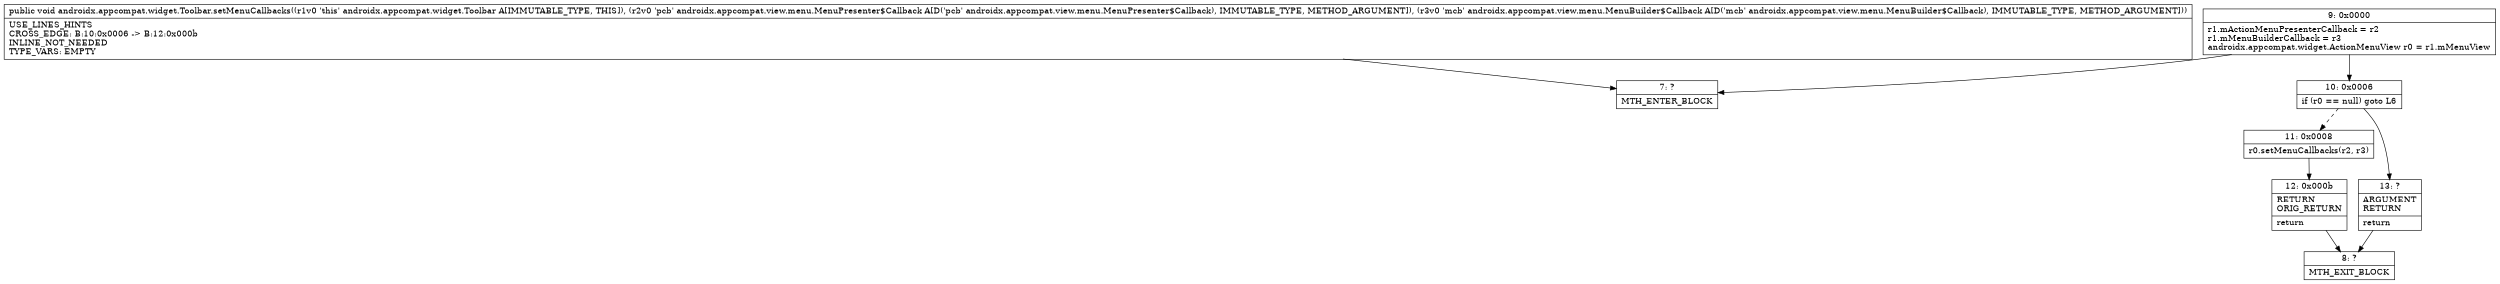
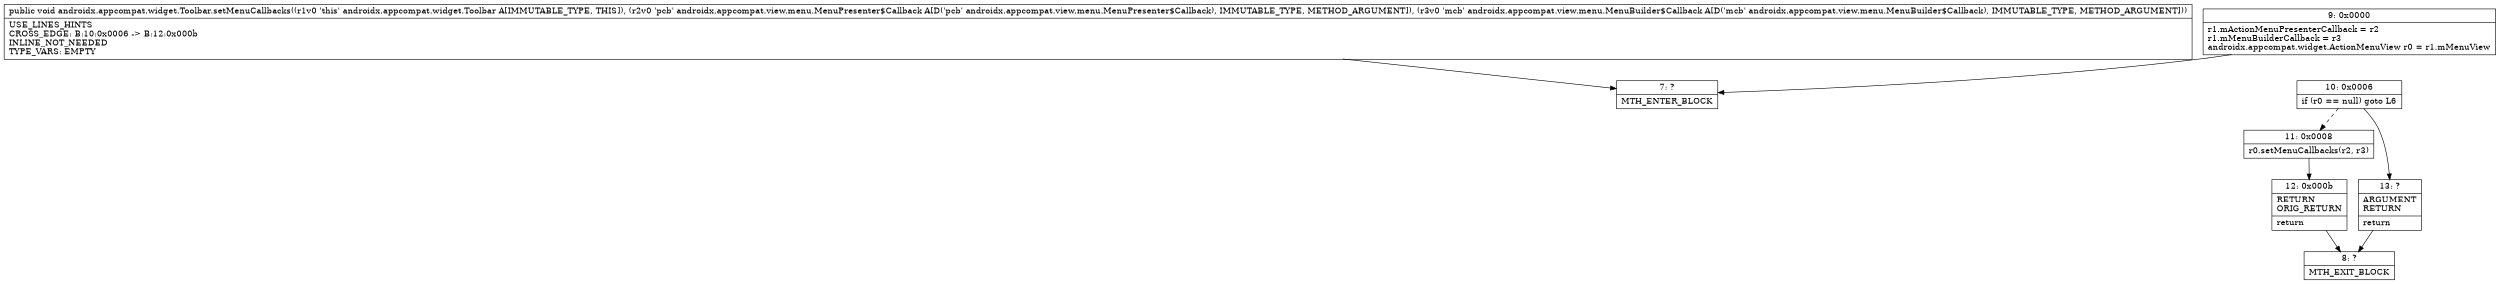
(2349, 65) -> none
